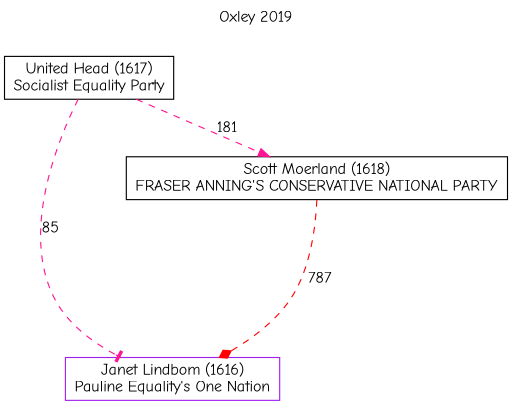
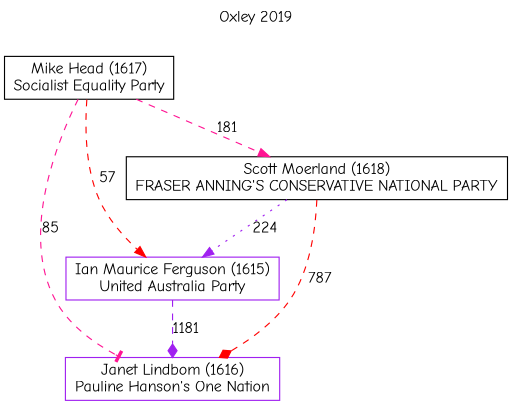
(89, 78) -> (89, 78)
none -> (173, 279)
(173, 379) -> (173, 379)
